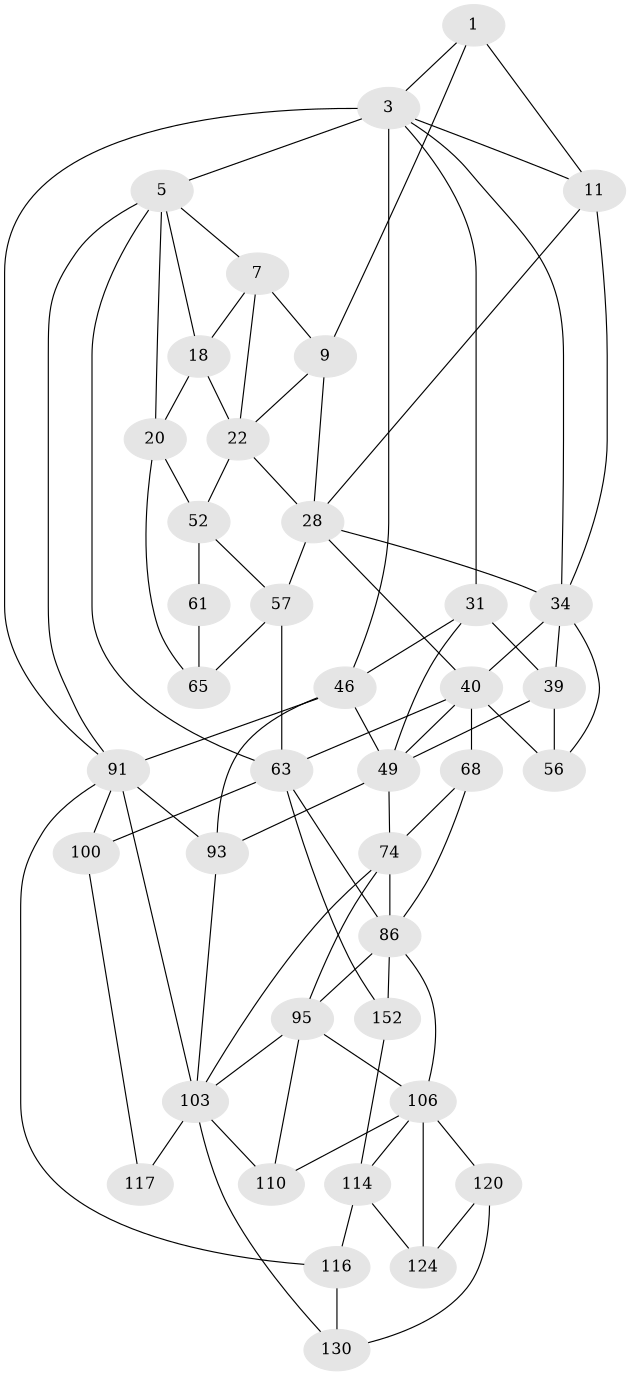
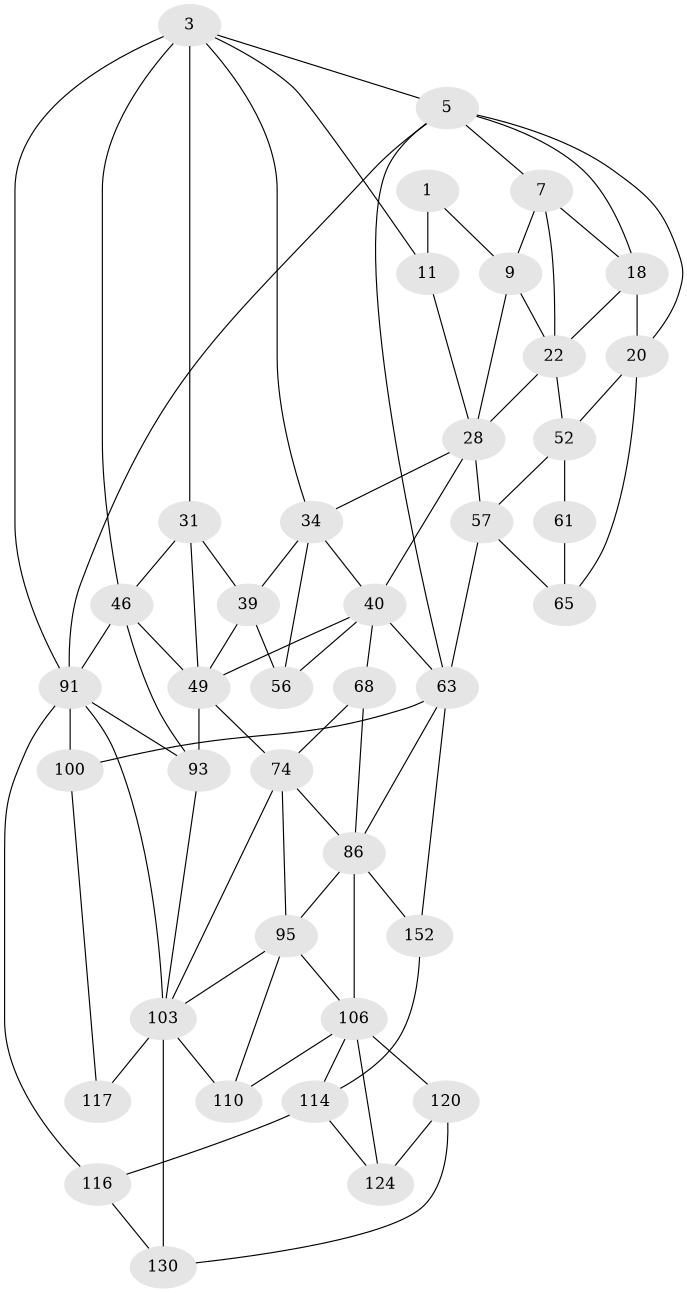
(431, 67) -> none
(607, 401) -> none
